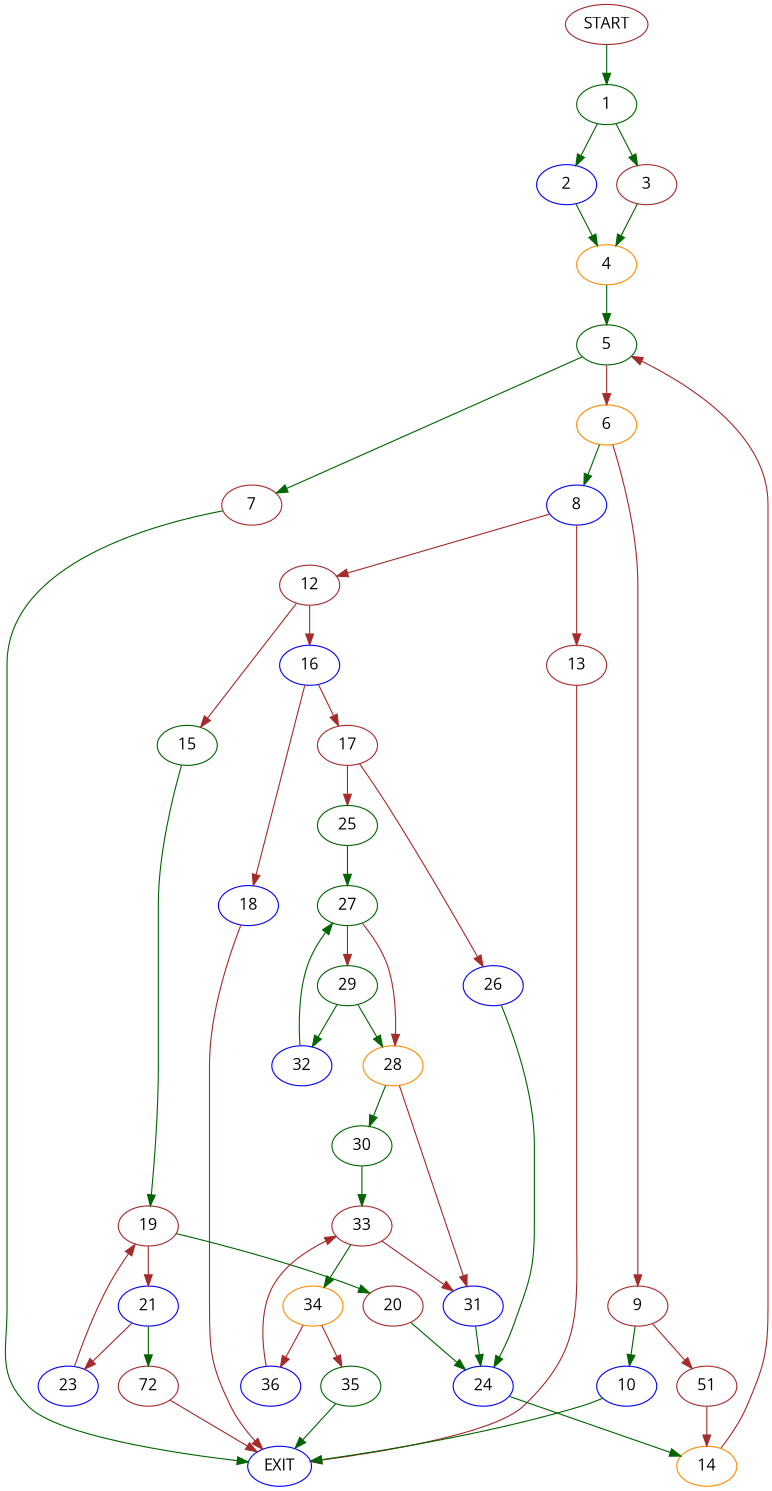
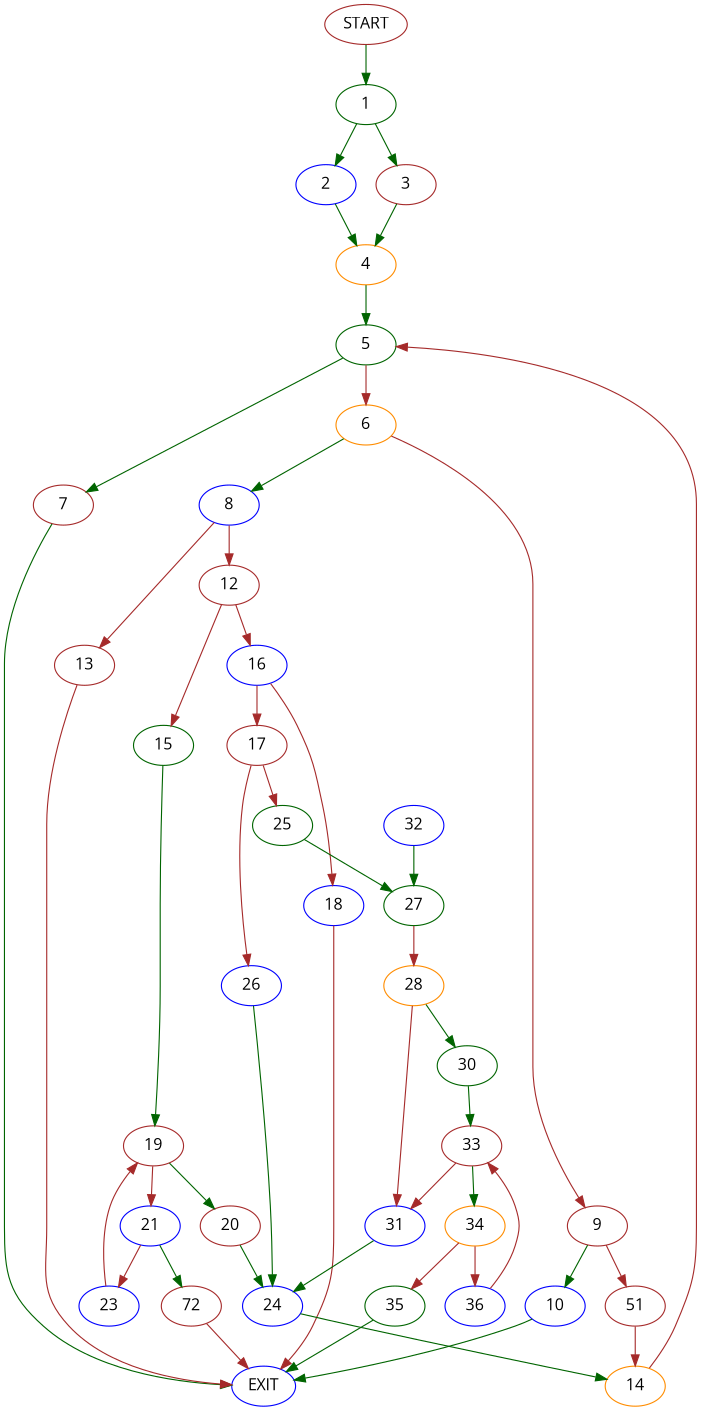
(347, 986) -> none
